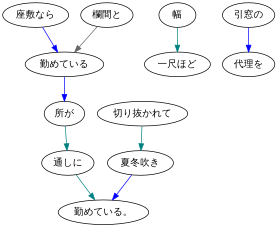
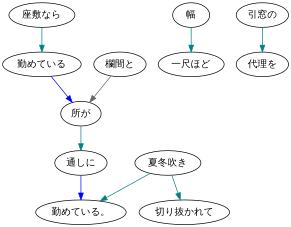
(249, 36) -> (262, 36)
(48, 37) -> (42, 36)
(88, 37) -> (102, 86)
(142, 135) -> (175, 184)
(83, 184) -> (81, 184)
(124, 185) -> (128, 186)
